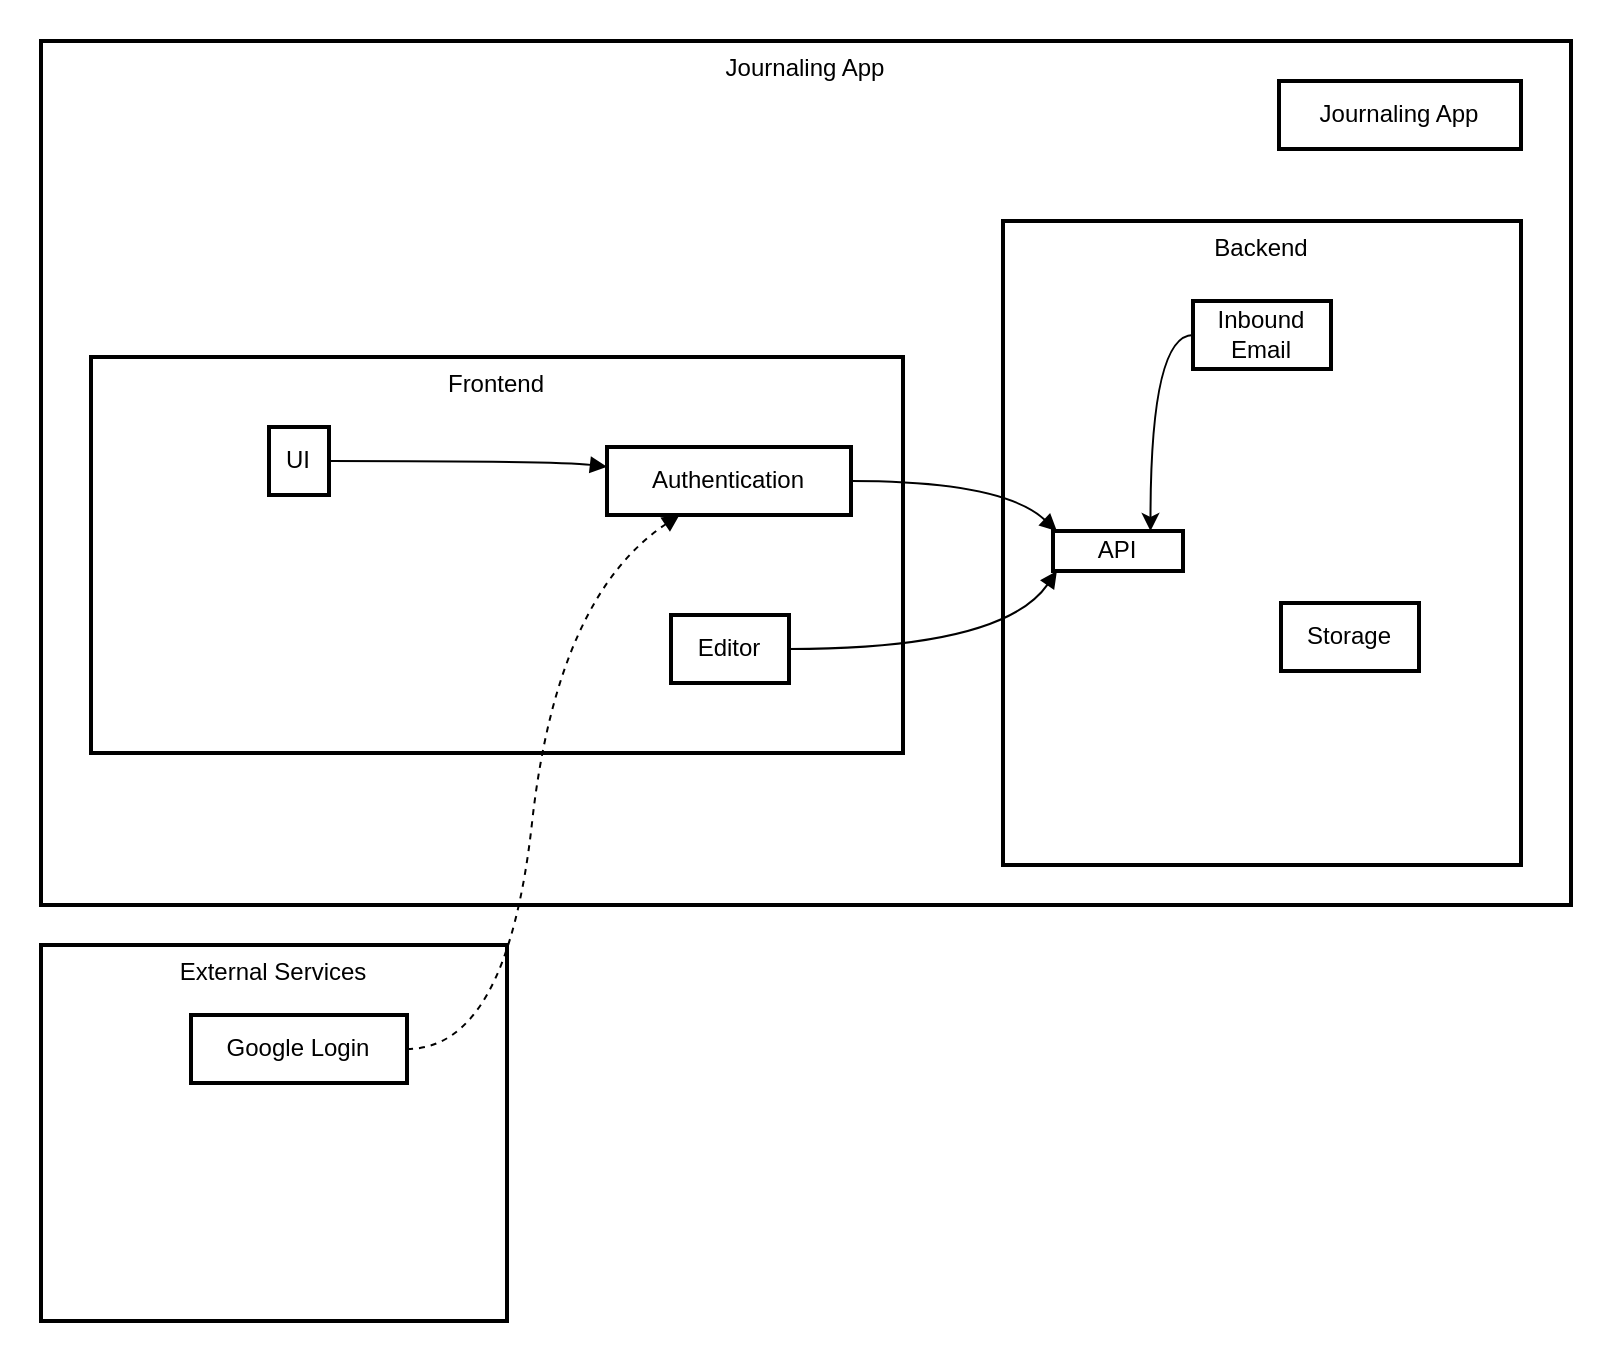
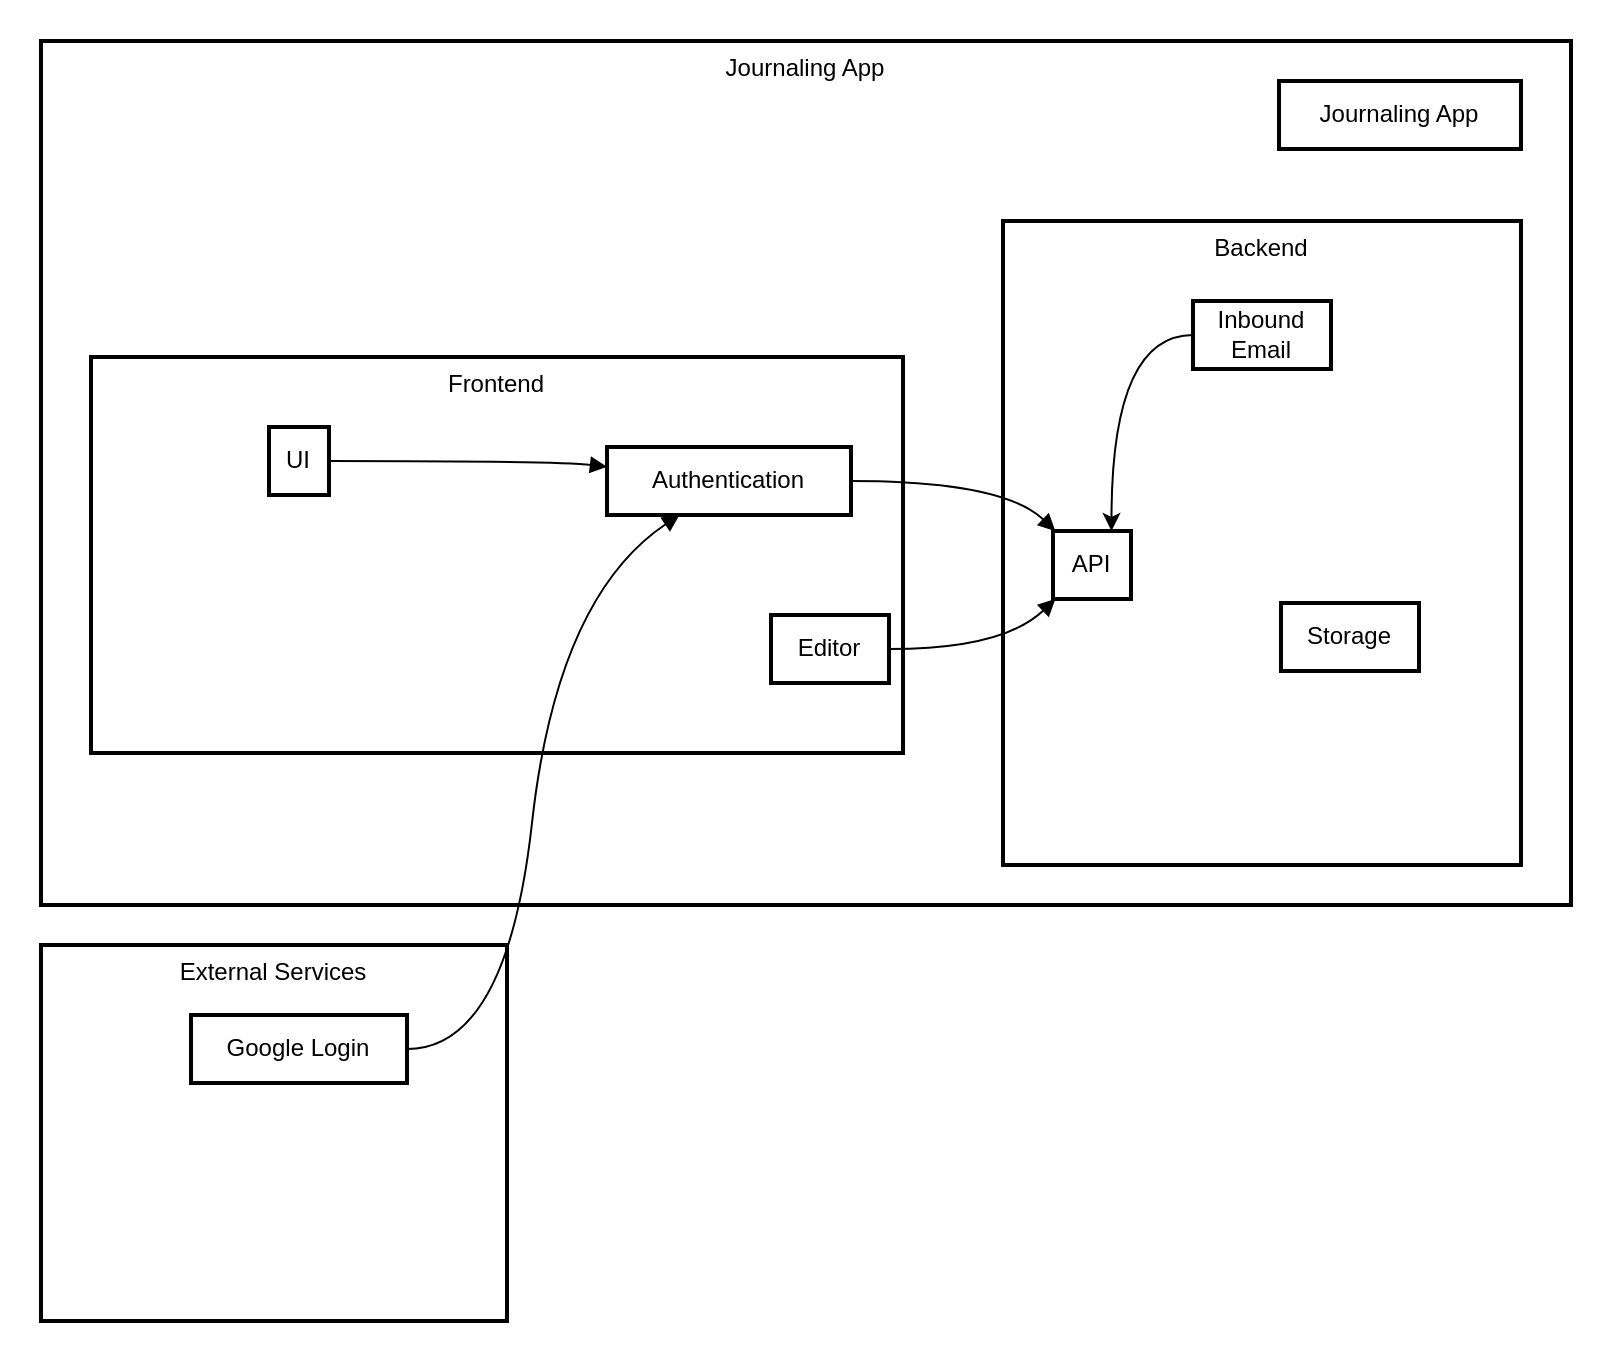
(1118, 551) -> (1092, 565)
(730, 649) -> (830, 649)
(550, 720) -> (550, 720)
